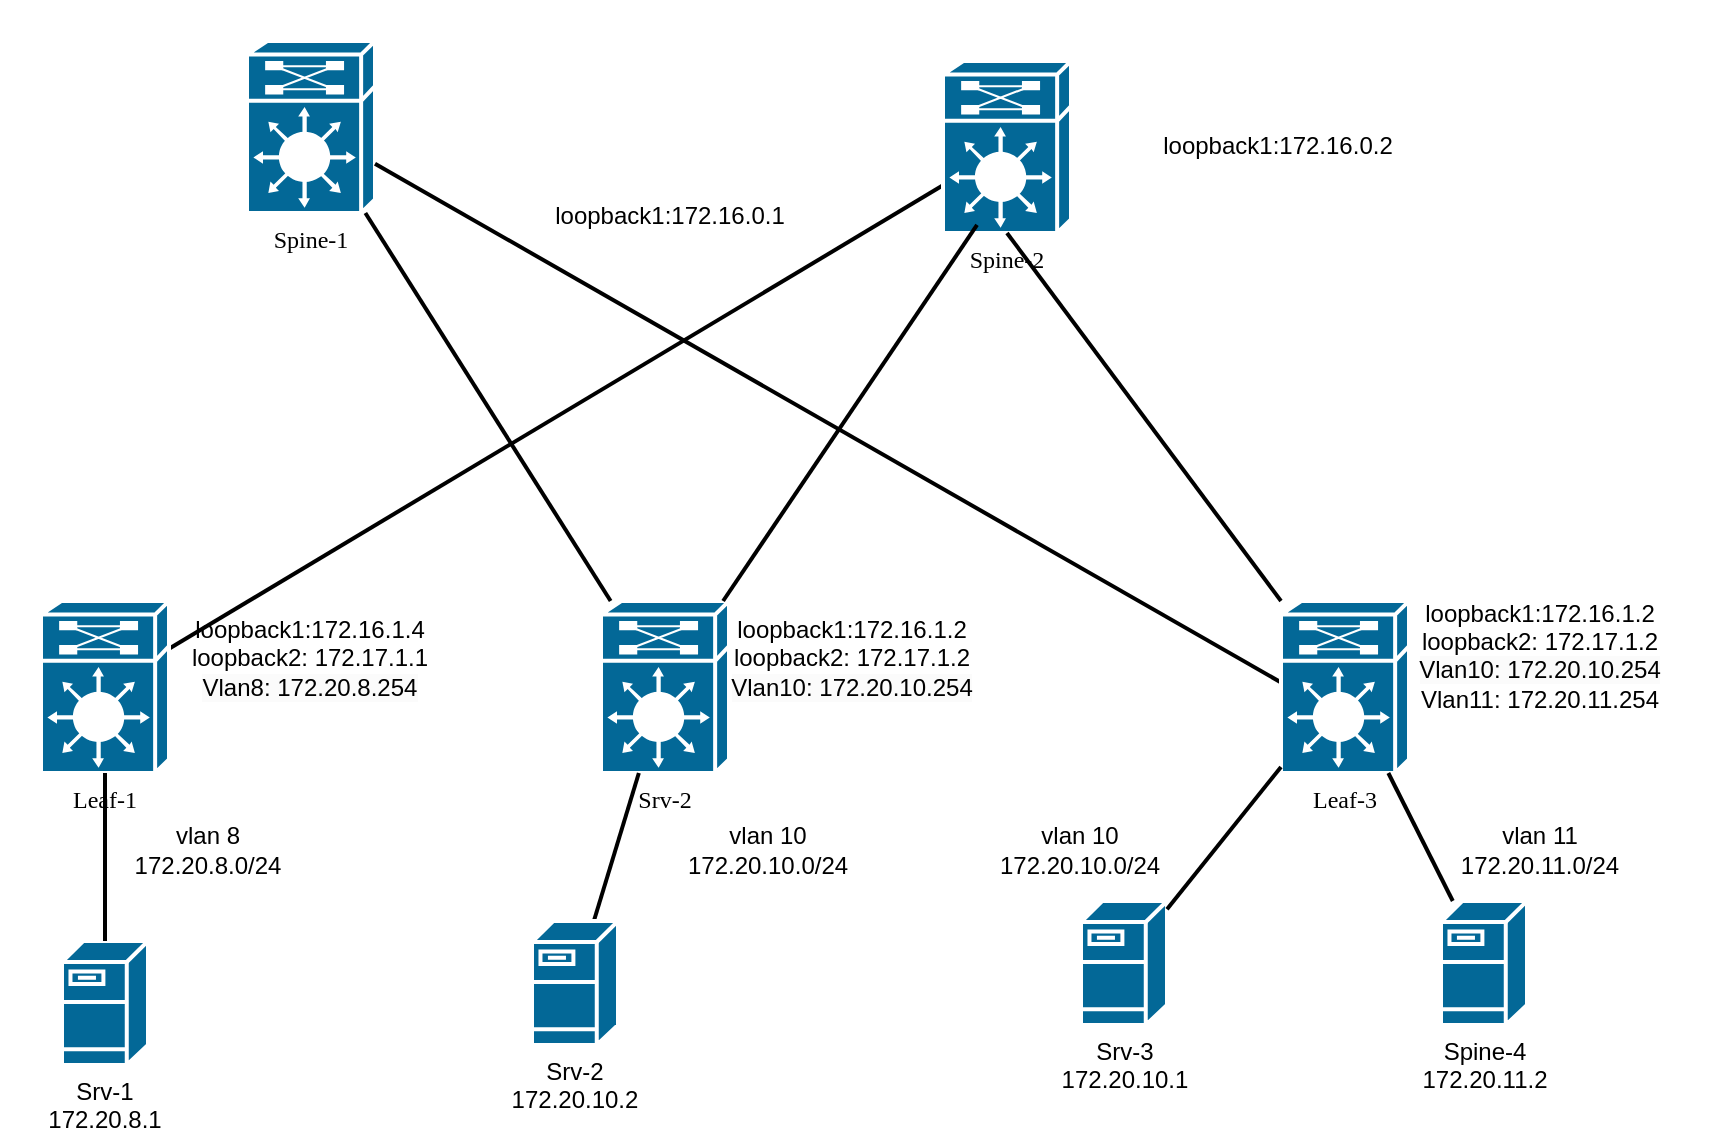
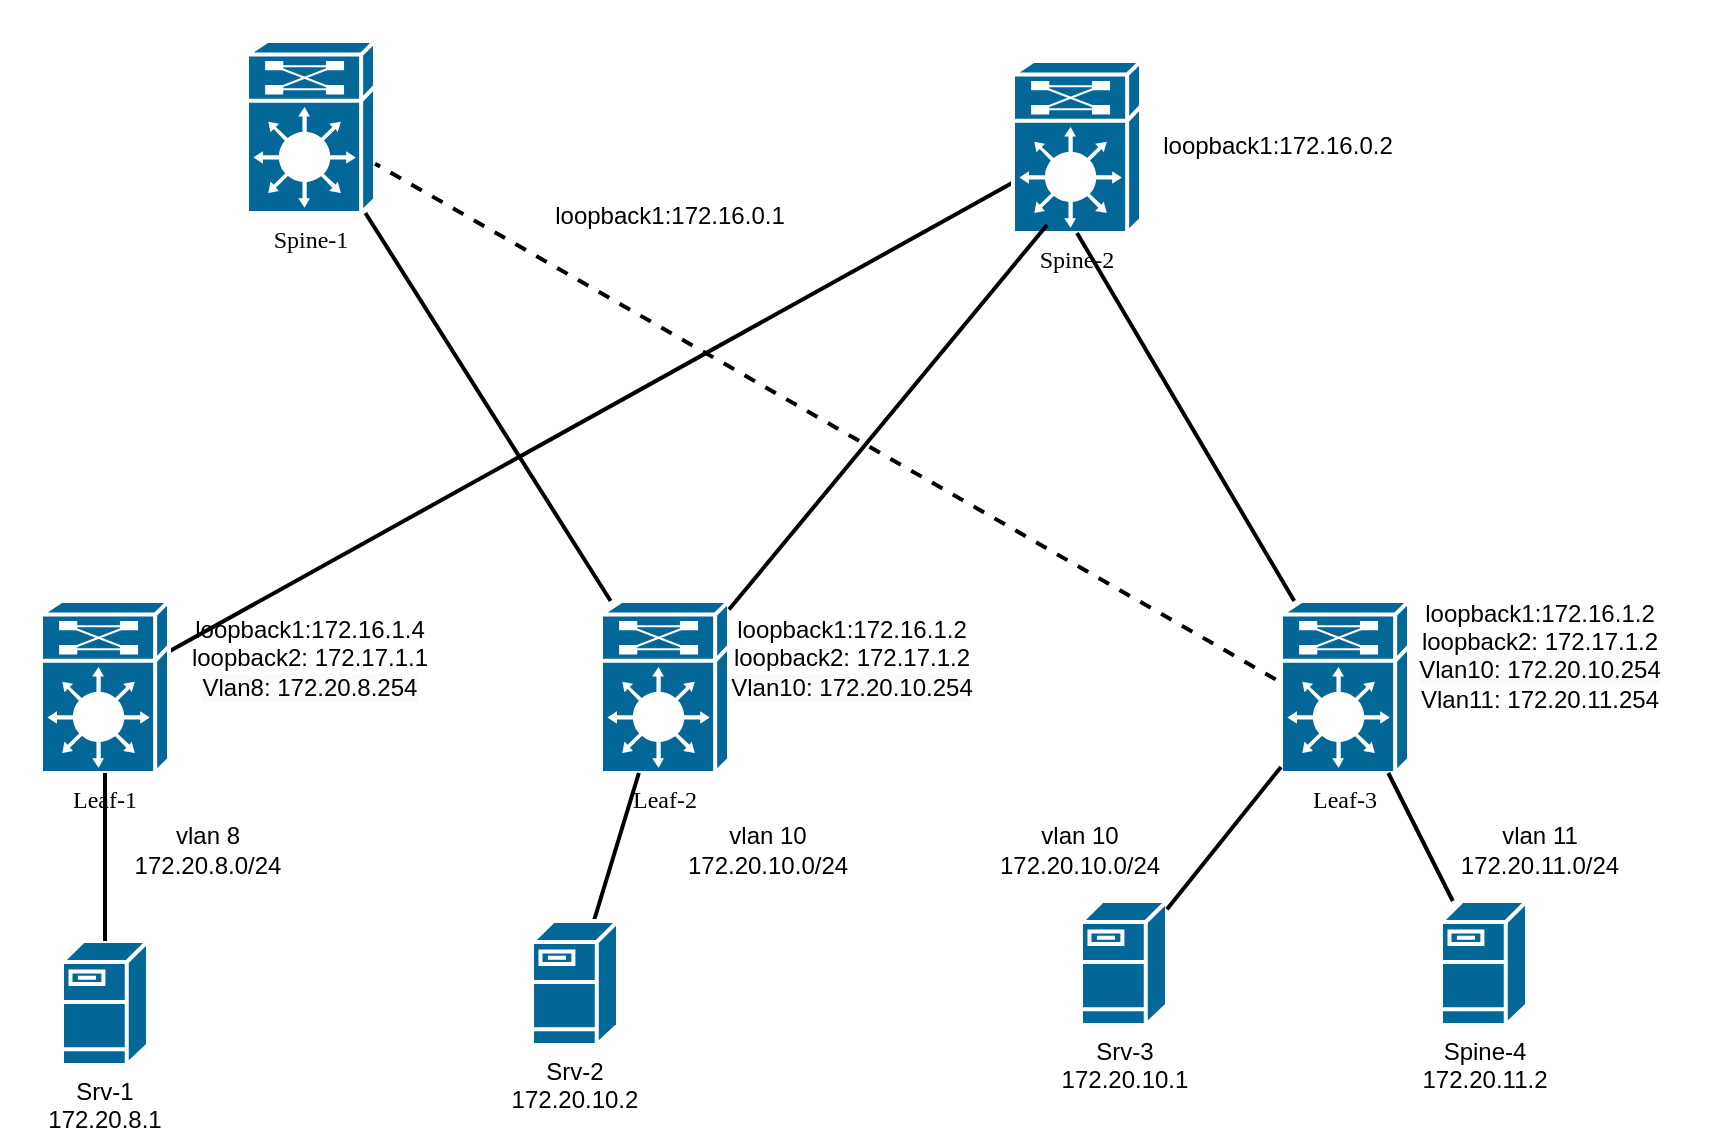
(1007, 147) -> (1077, 147)
(1031, 539) -> (1031, 539)
(666, 801) -> (666, 801)
